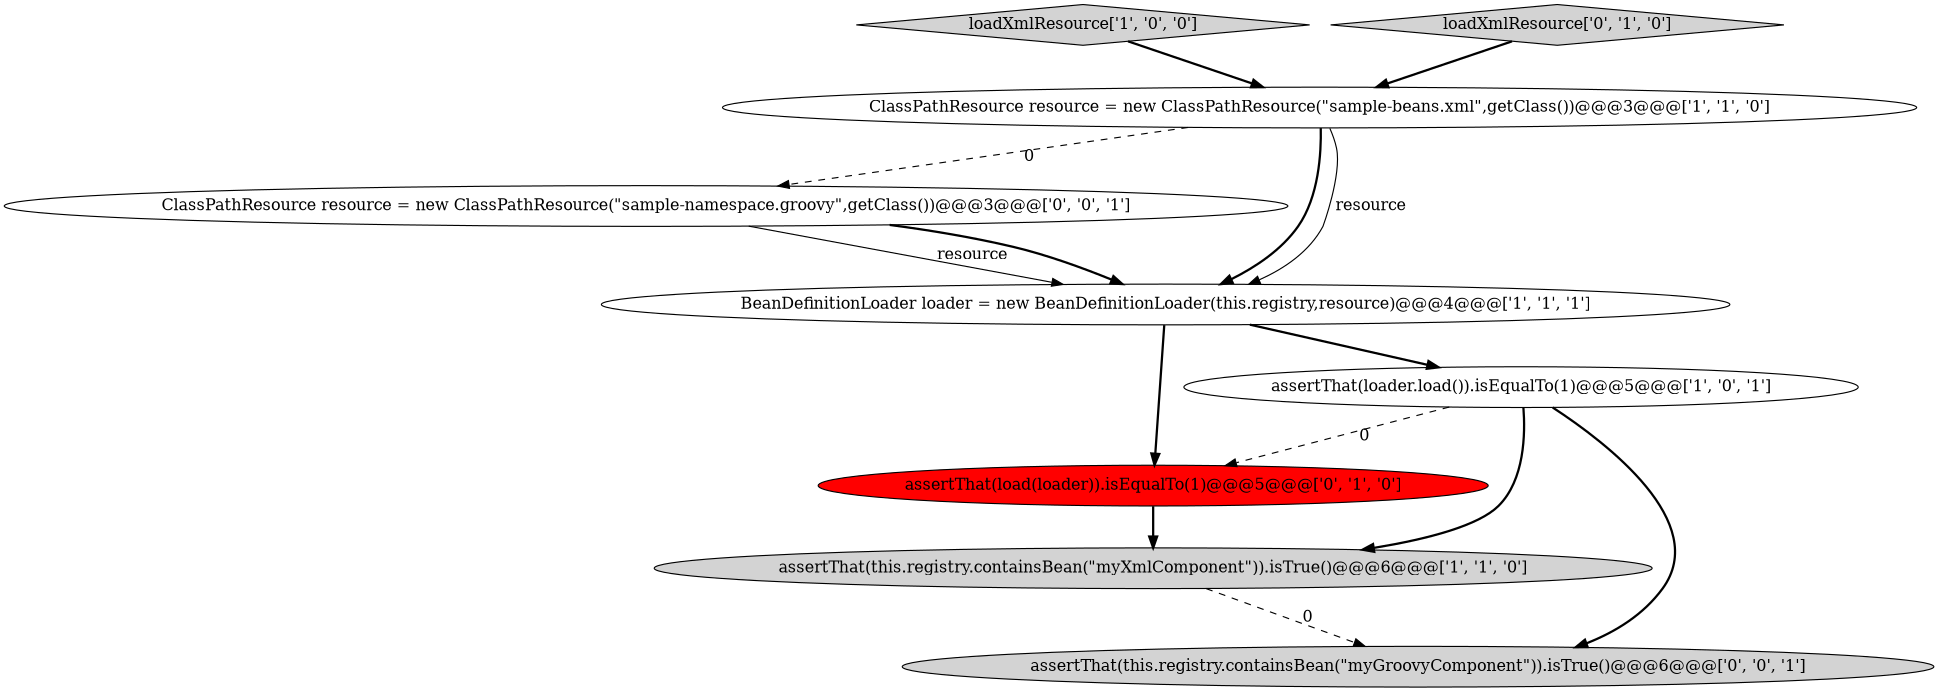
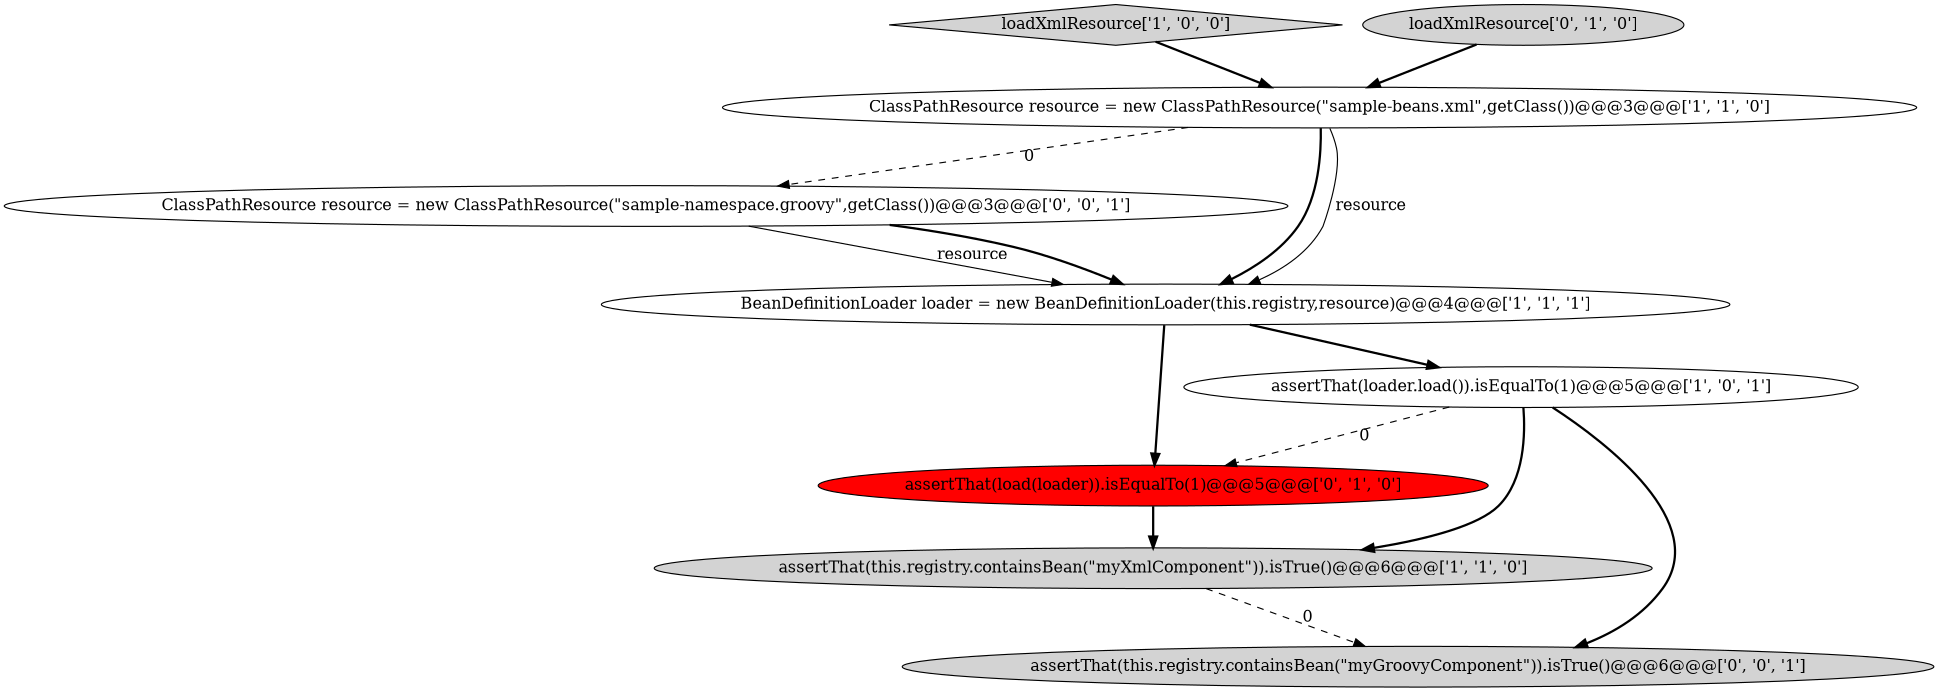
(1557, 25) -> (1523, 25)
